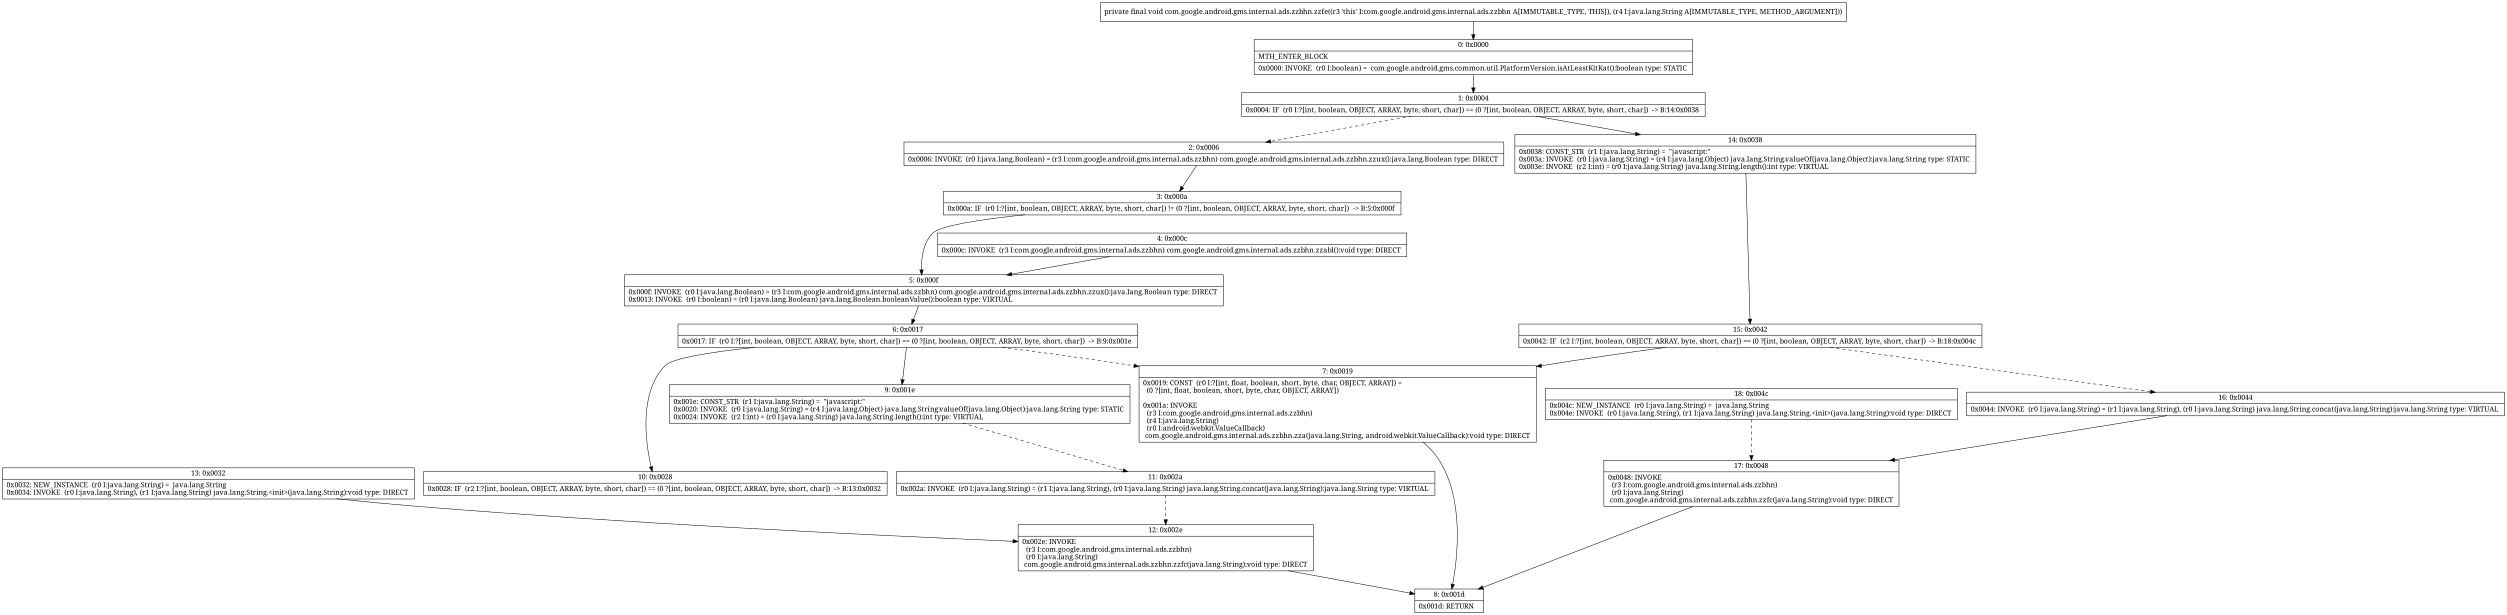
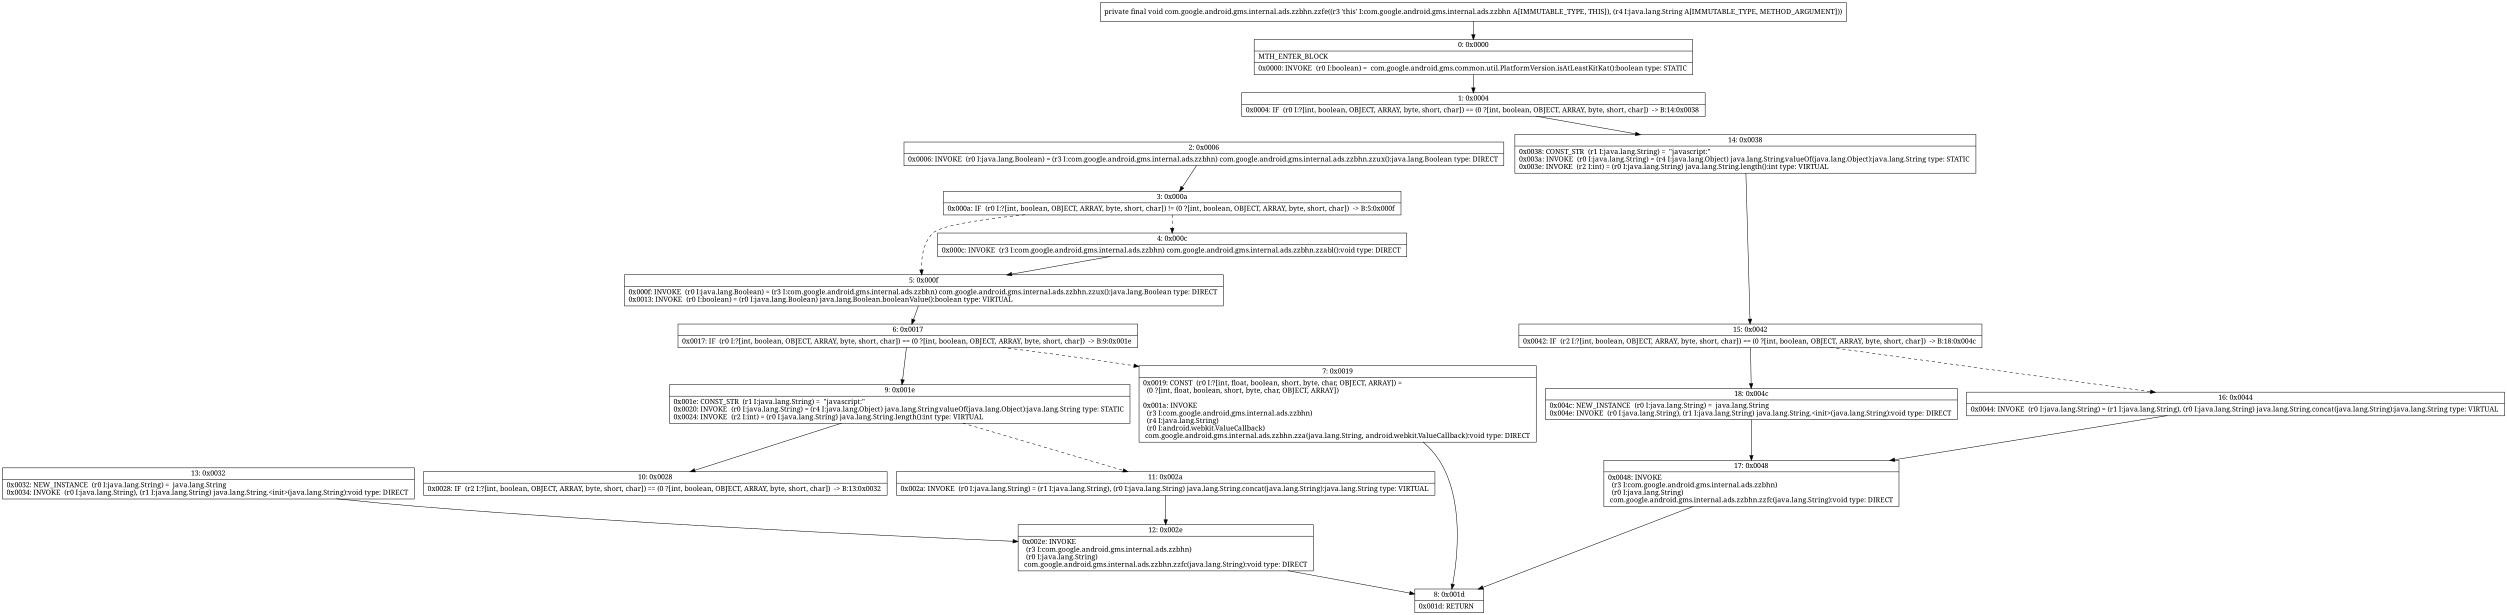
(1341, 129) -> none
none -> (1172, 221)
(959, 224) -> (959, 224)
(1603, 356) -> (1751, 366)
(661, 371) -> (768, 447)
(1751, 437) -> (1751, 437)
(1166, 507) -> (1166, 507)
